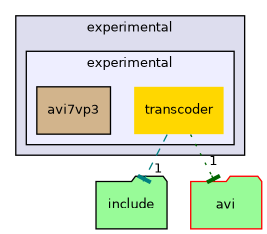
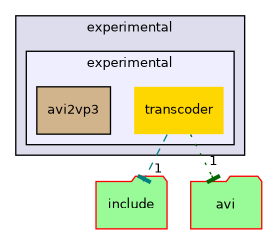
(74, 110) -> (74, 110)
(132, 205) -> (132, 205)
